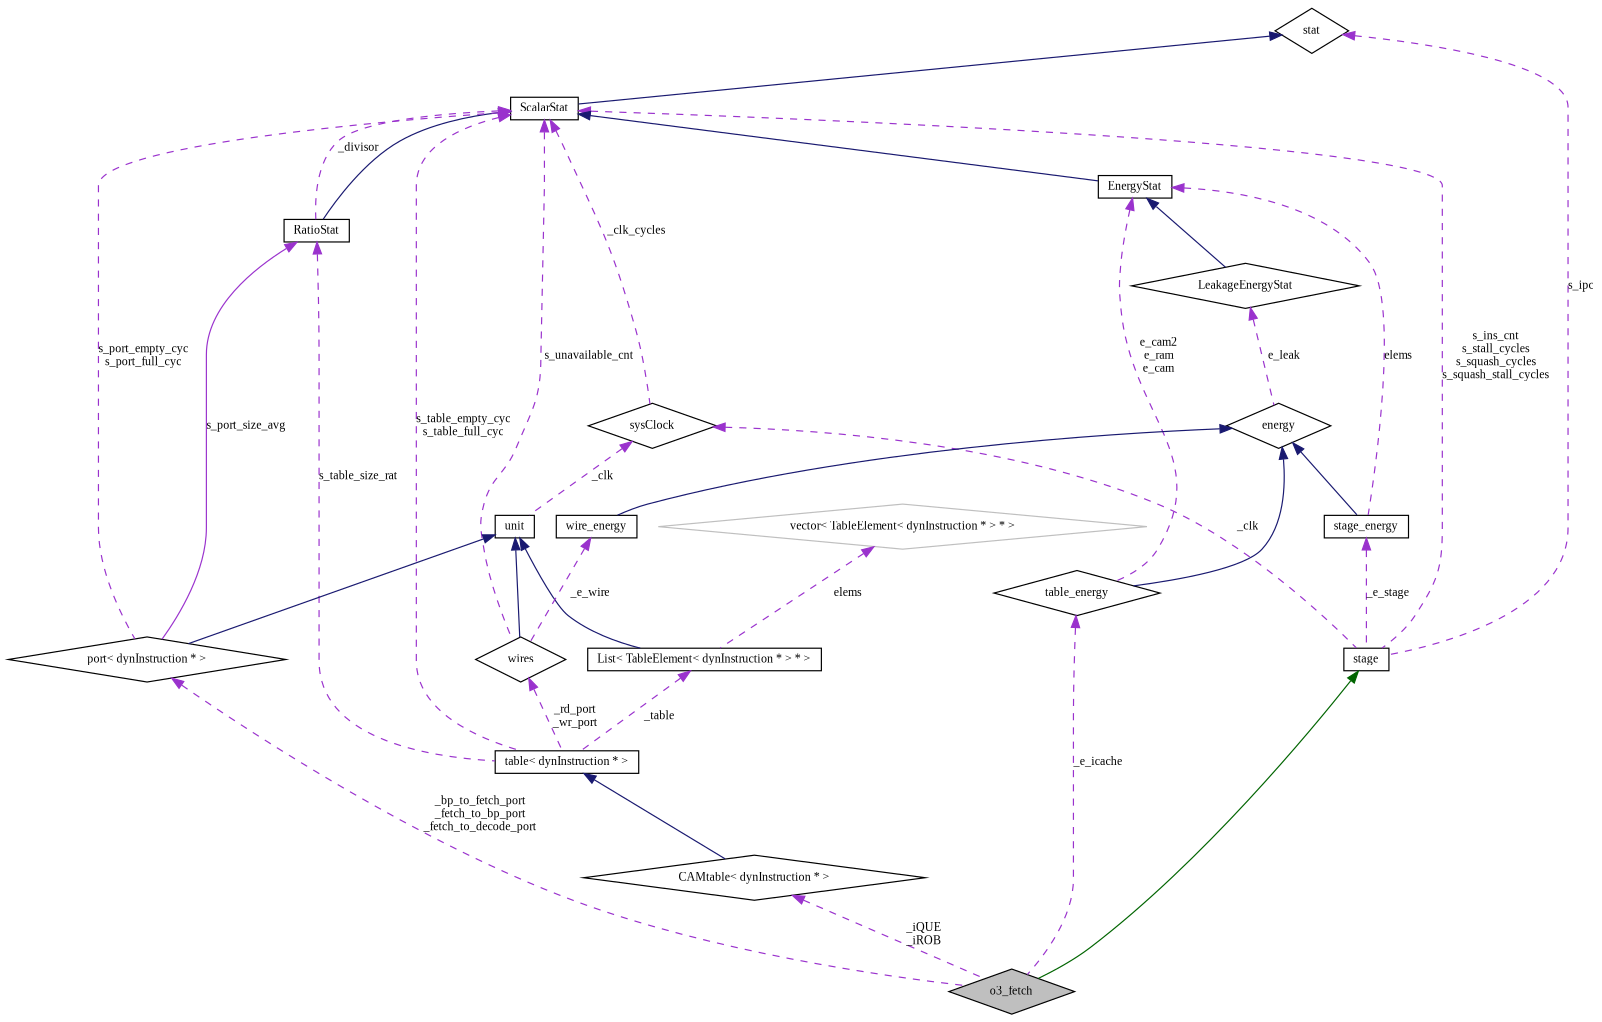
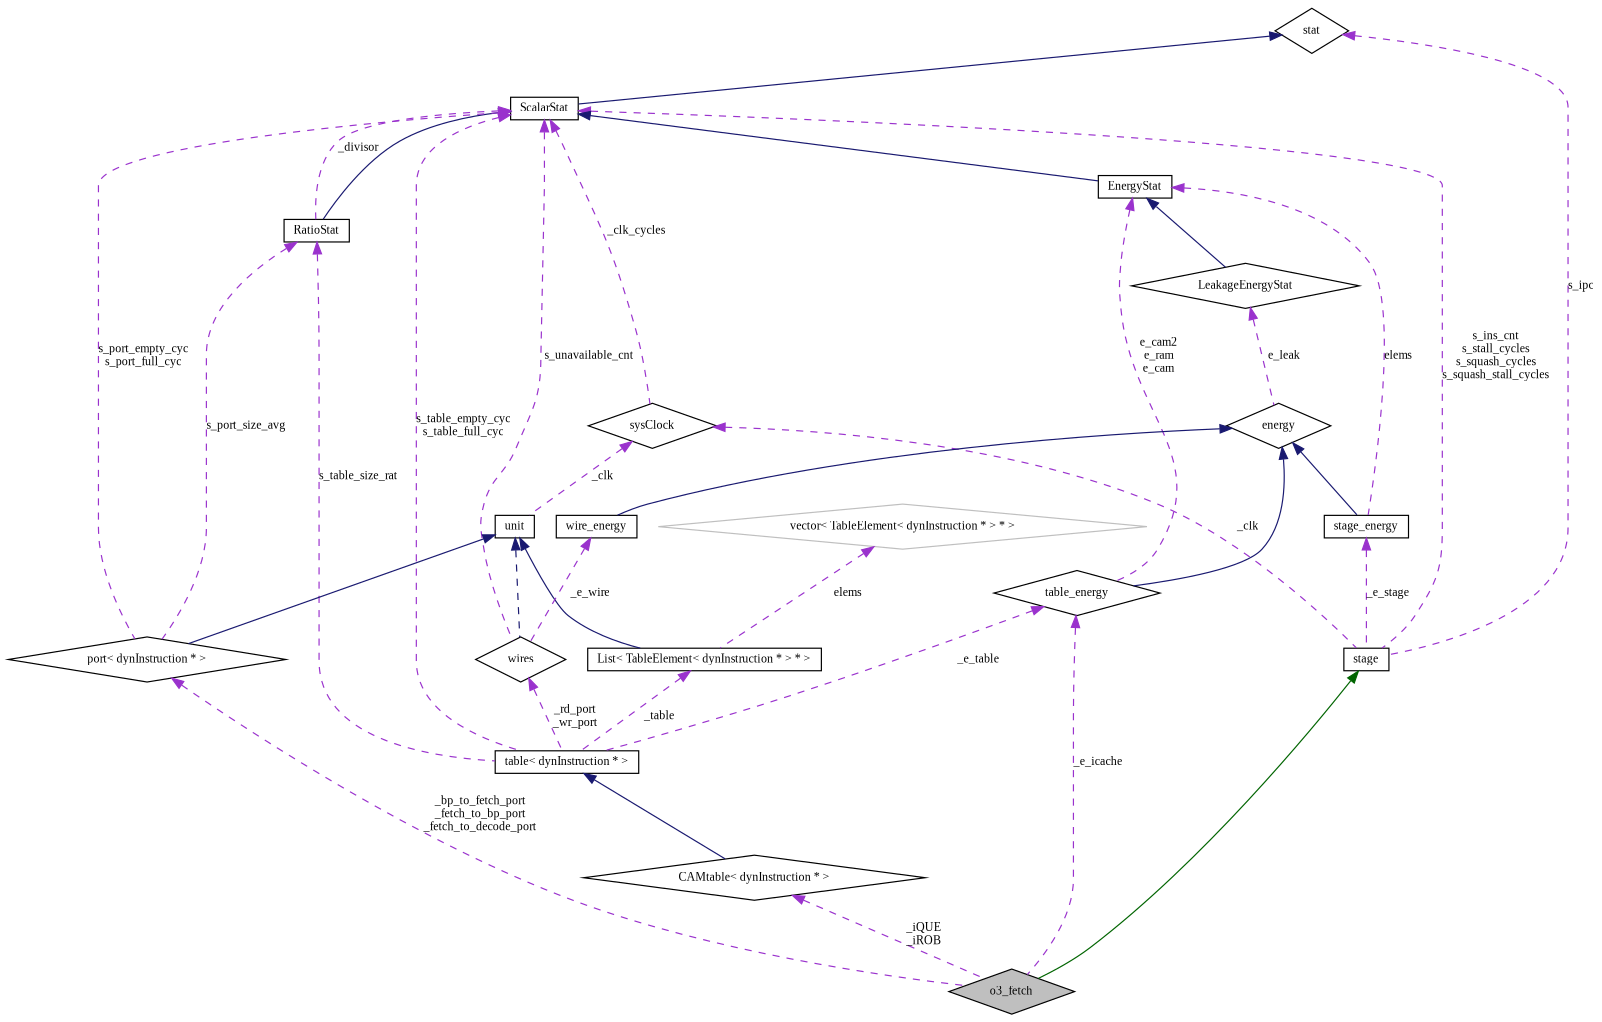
(206, 433) -> (206, 433)
(518, 594) -> (518, 594)
none -> (820, 686)
